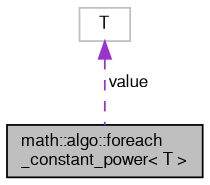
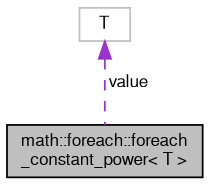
(105, 151) -> (105, 151)
